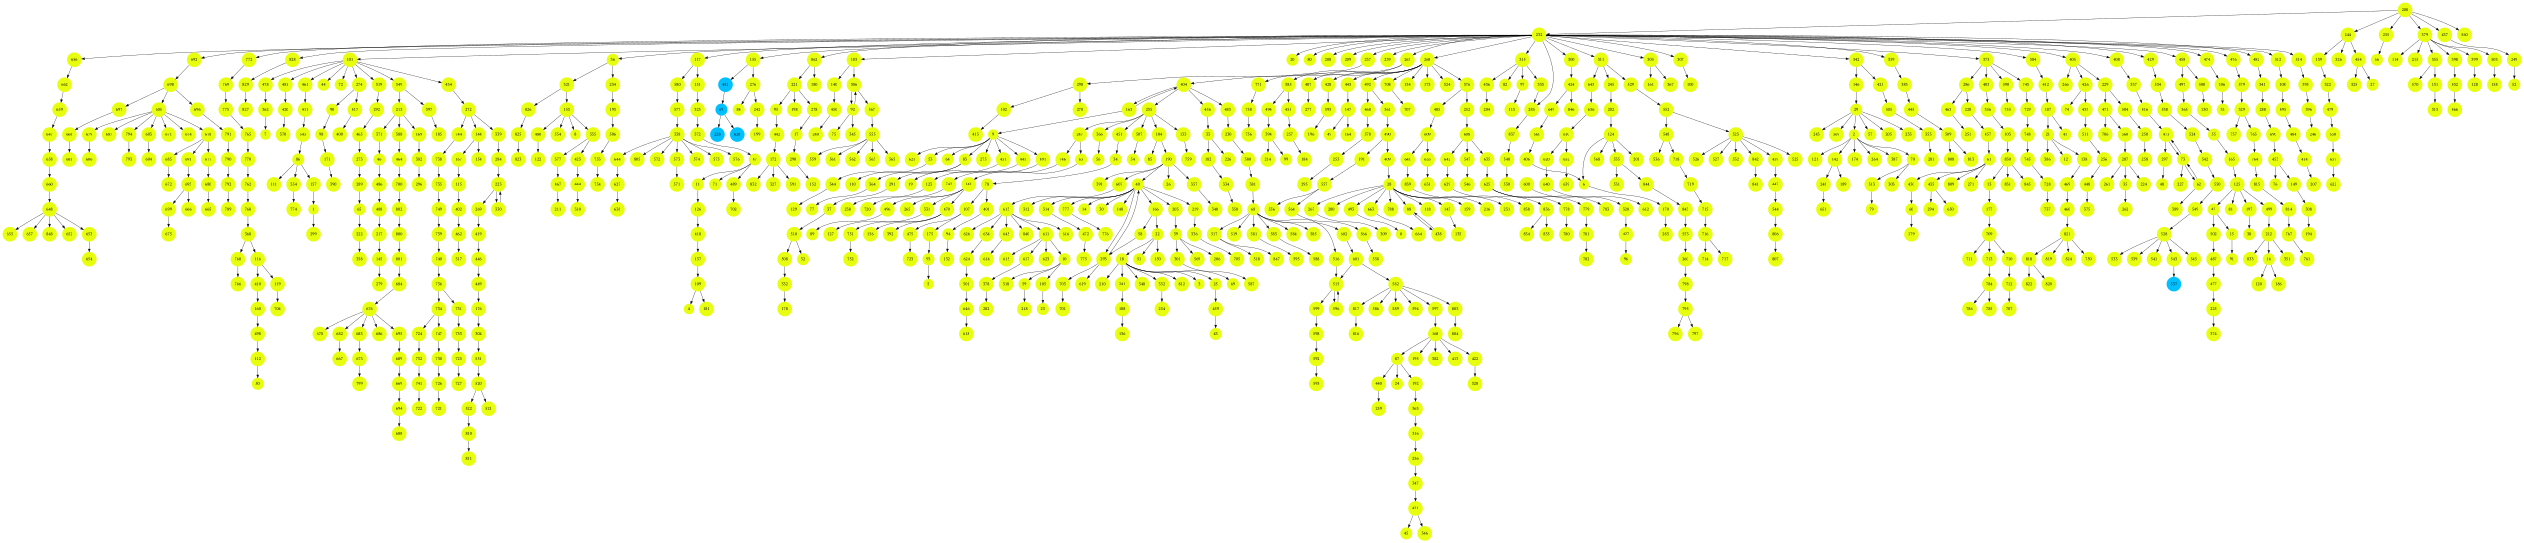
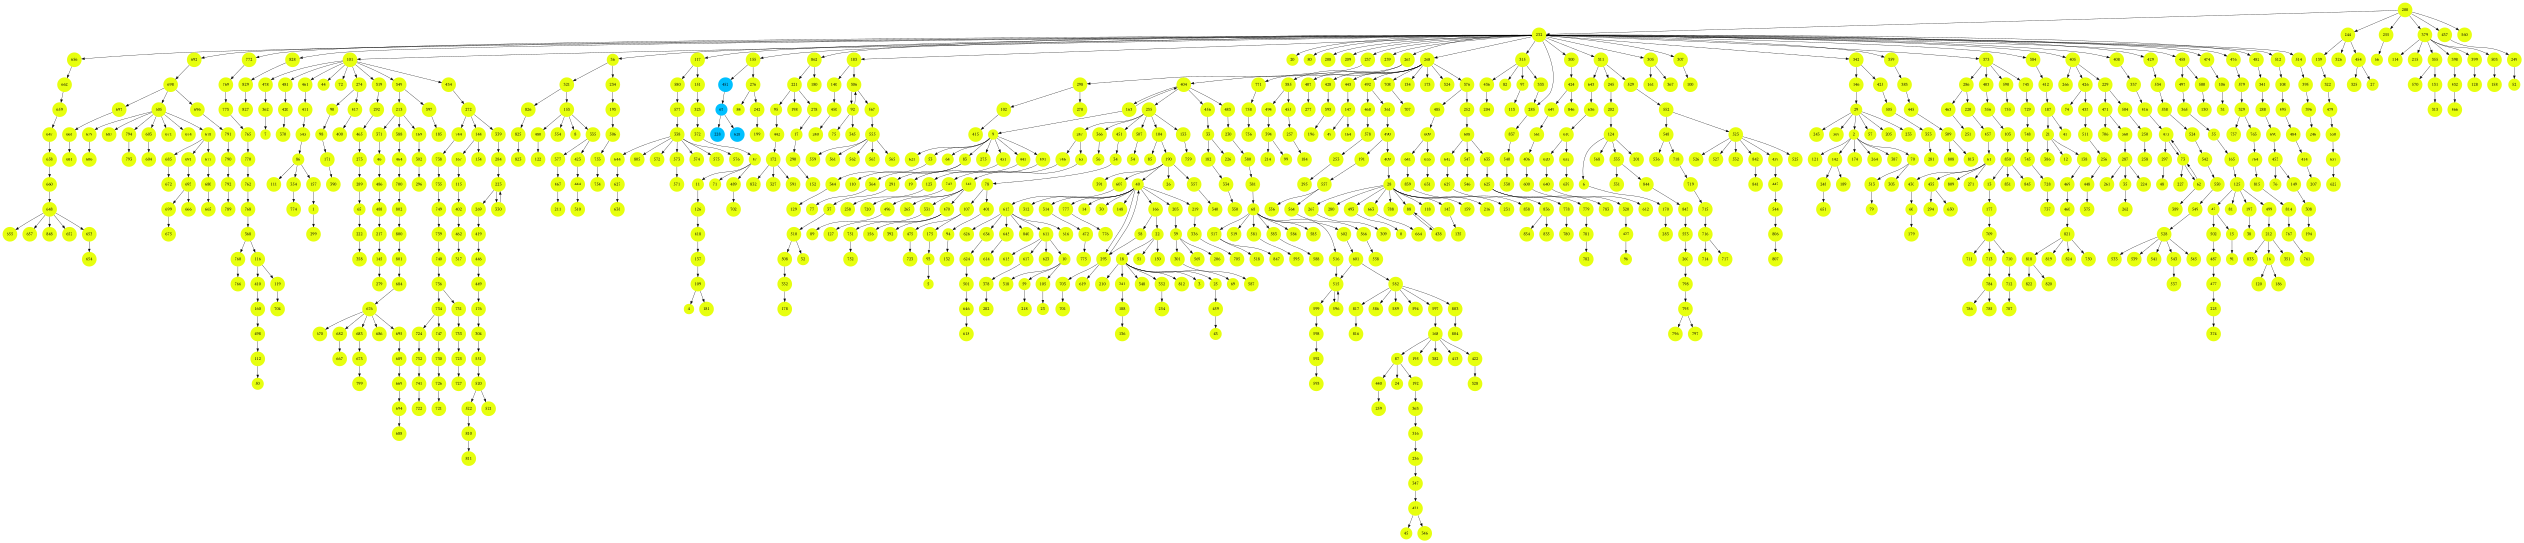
(1555, 171) -> (1527, 170)
(2174, 284) -> (2174, 284)
